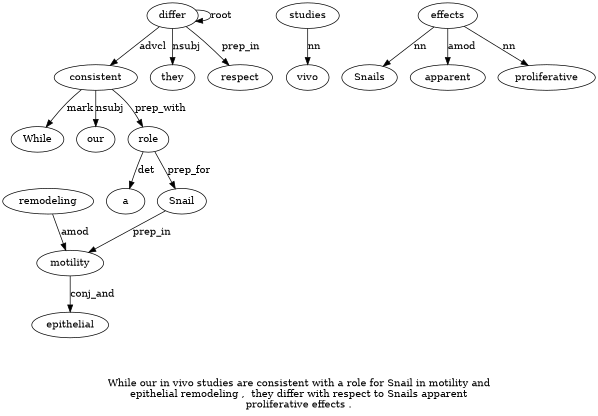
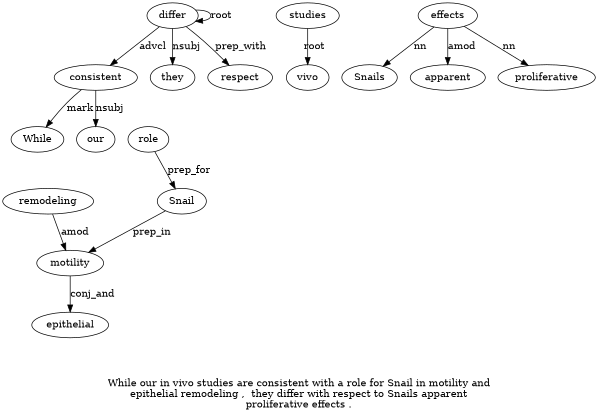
(241, 47) -> (241, 47)
(314, 47) -> (314, 47)
(127, 103) -> none
(126, 201) -> none
